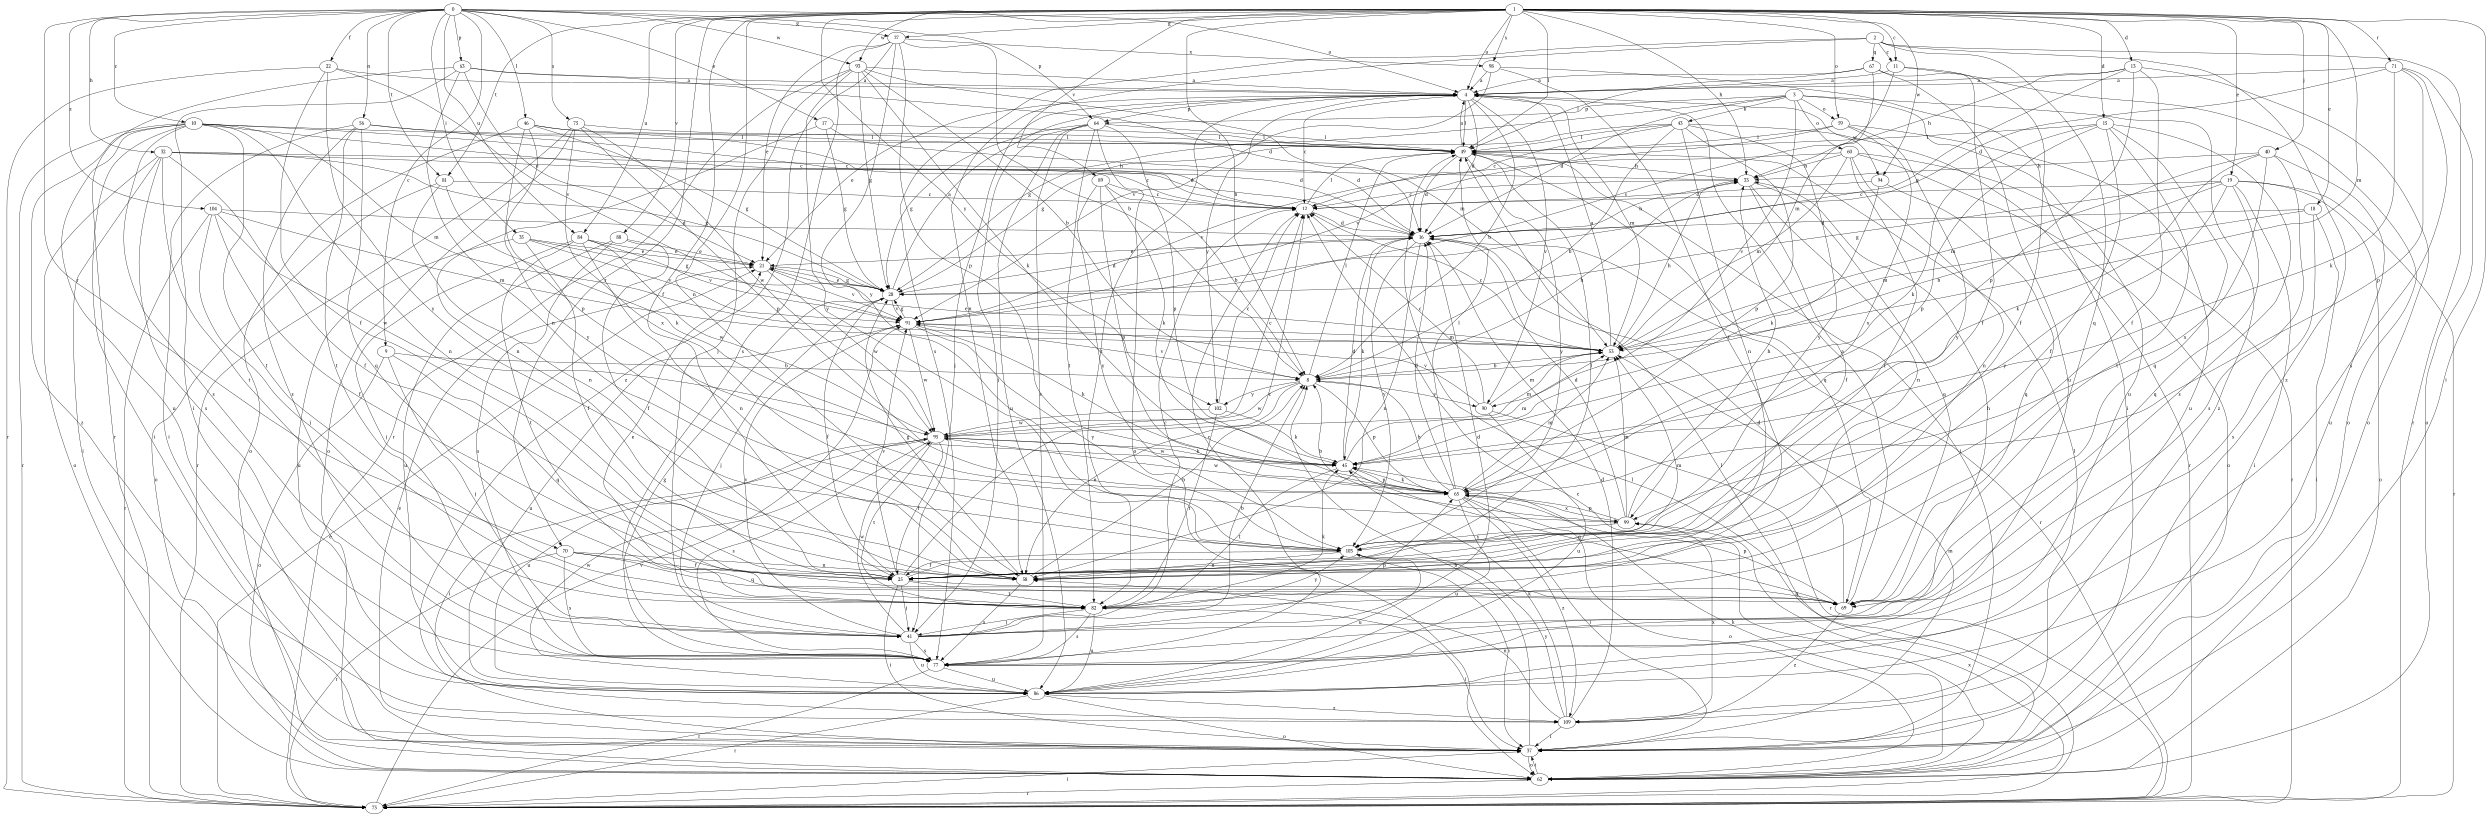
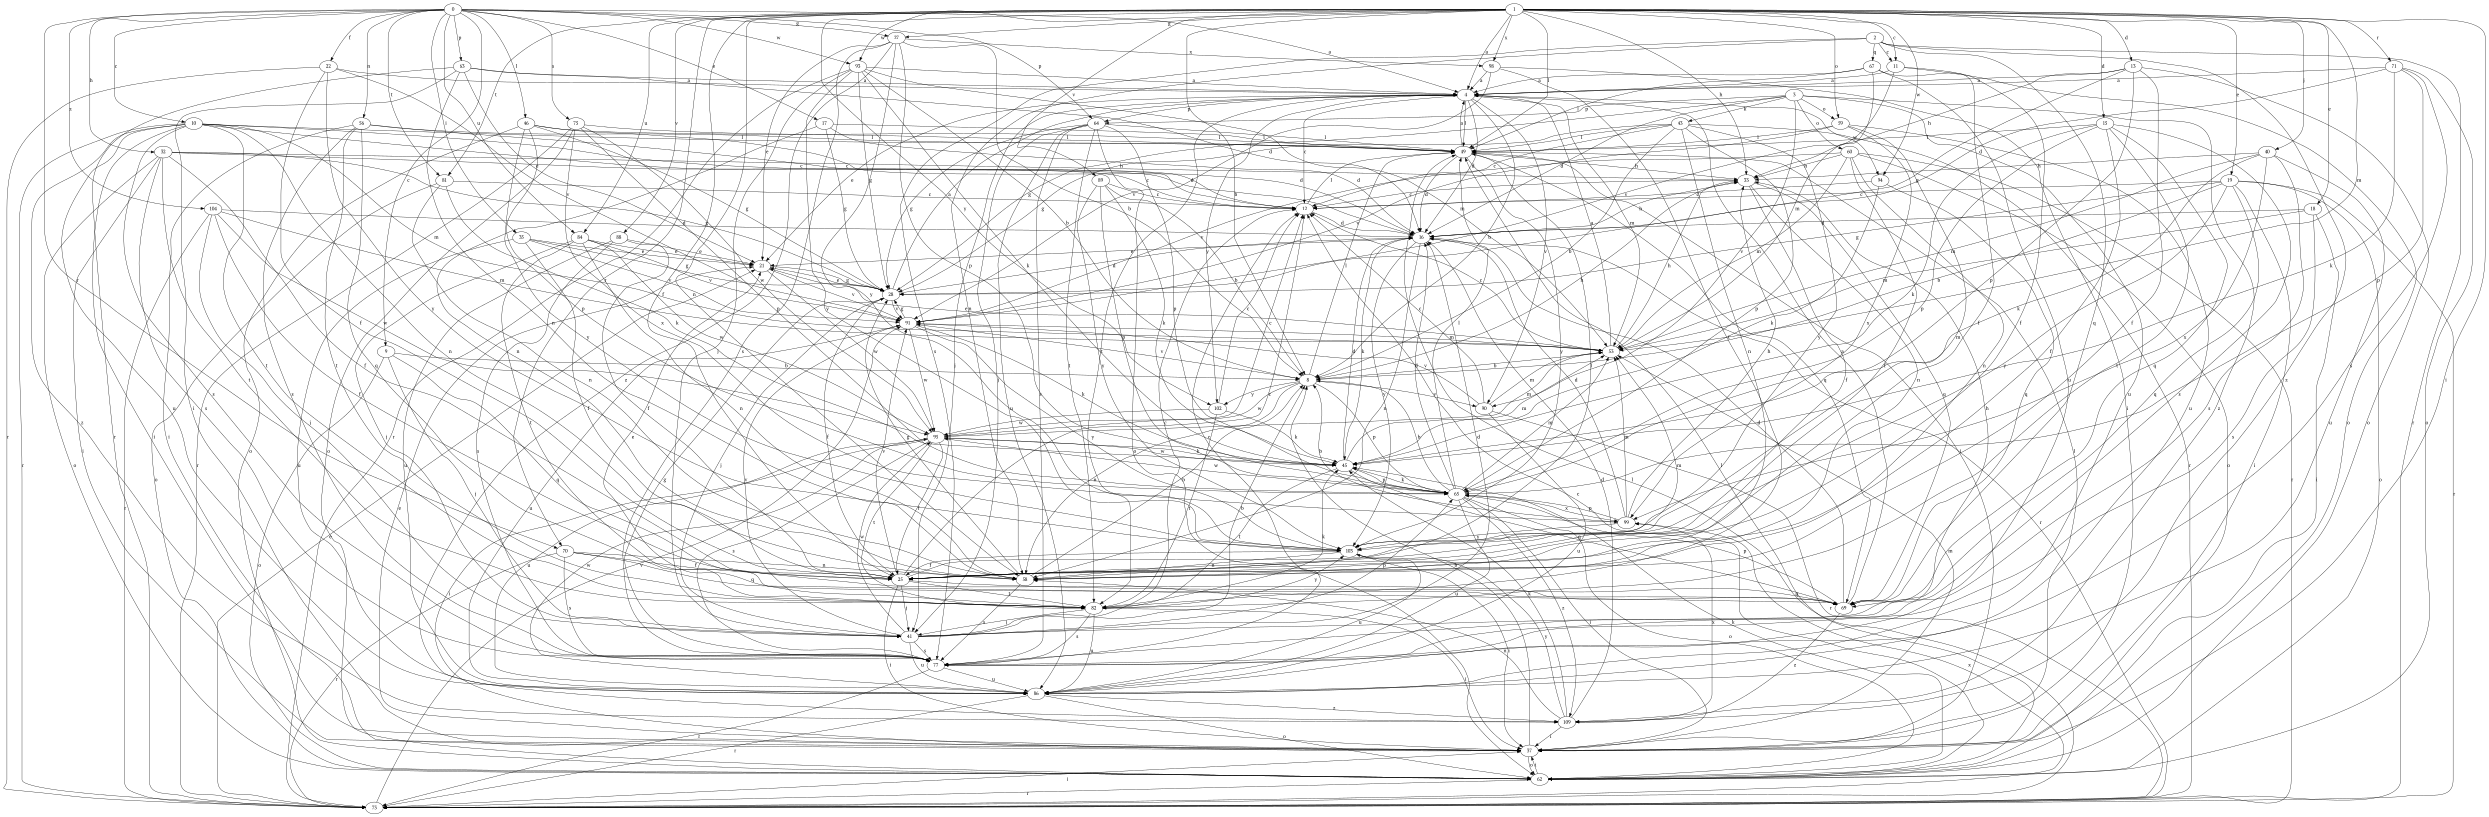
(1957, 337) -> (1958, 337)
